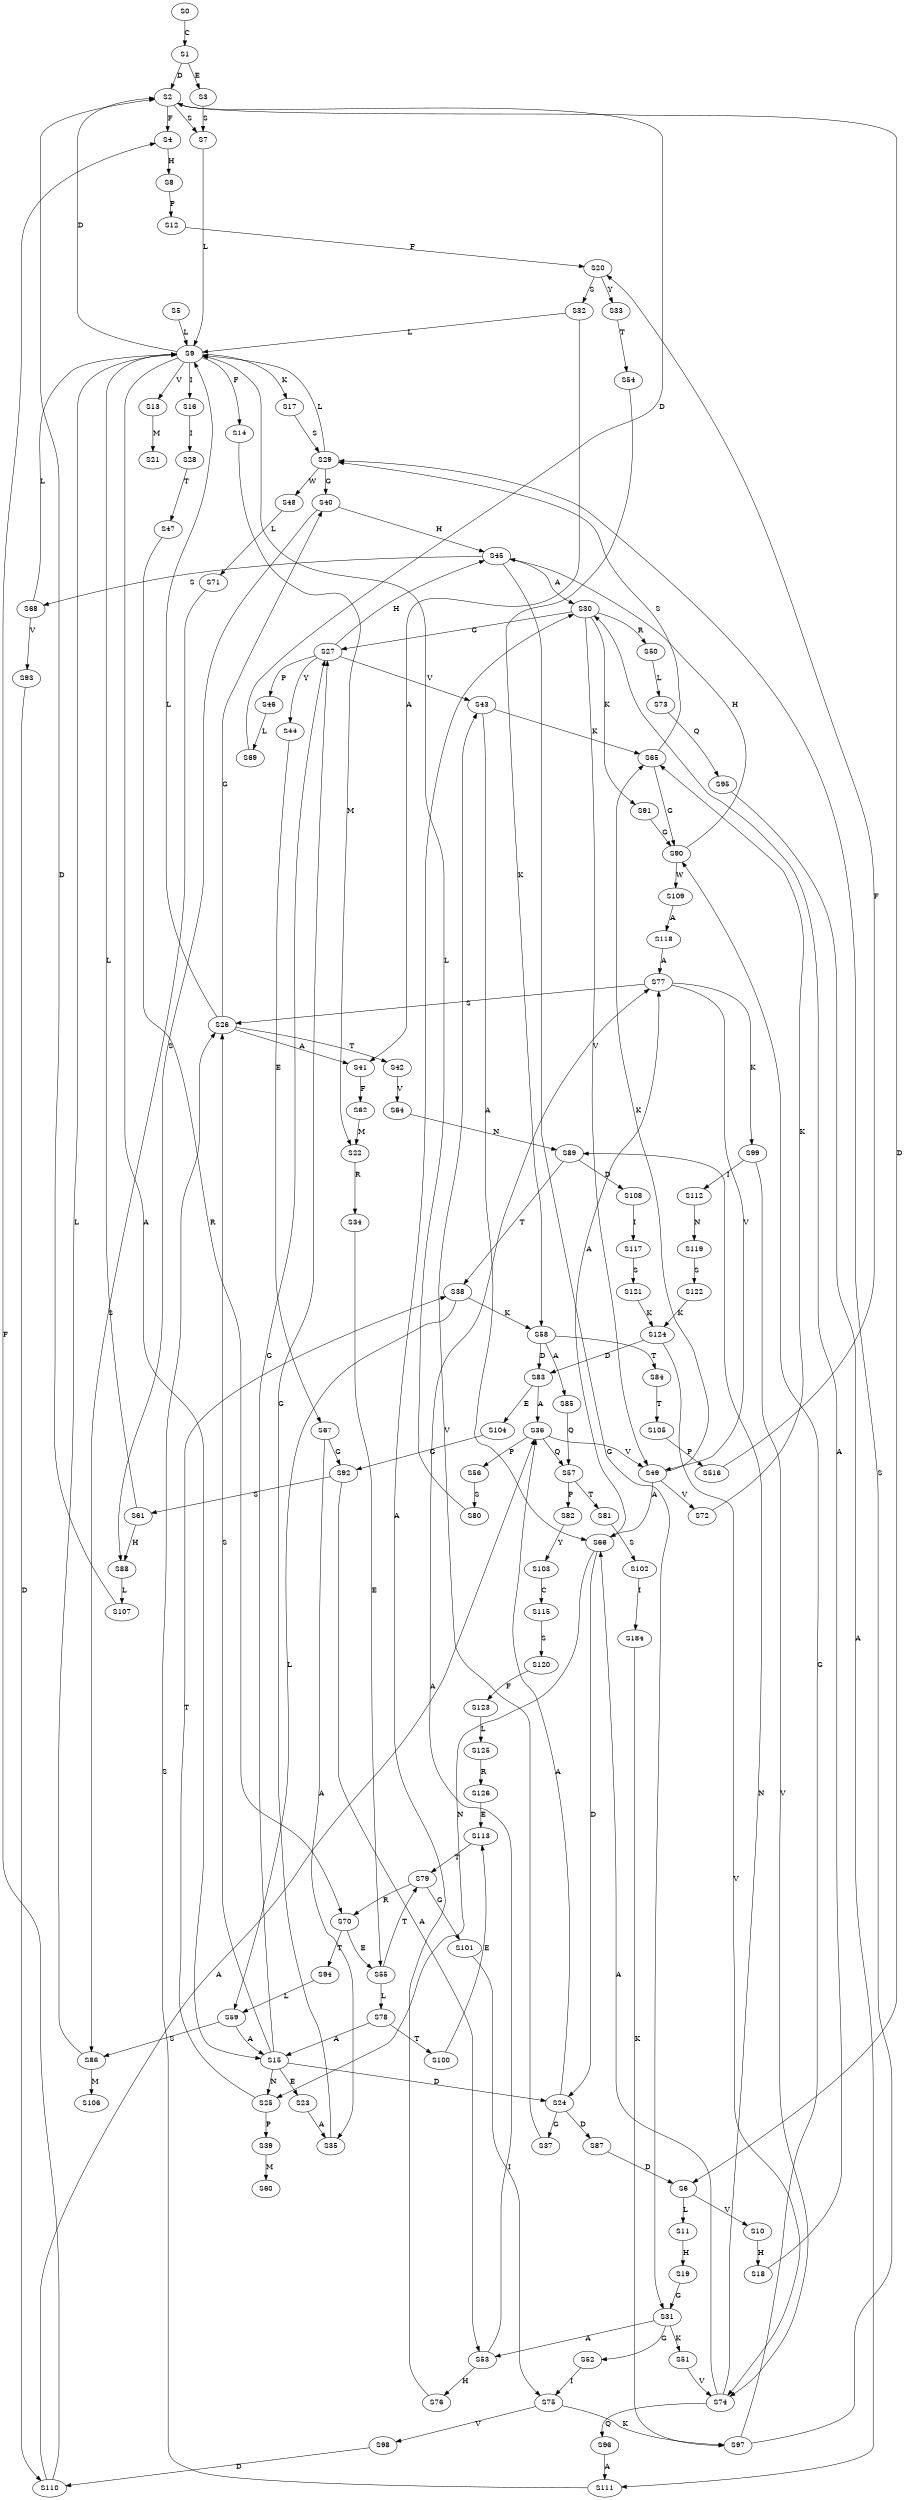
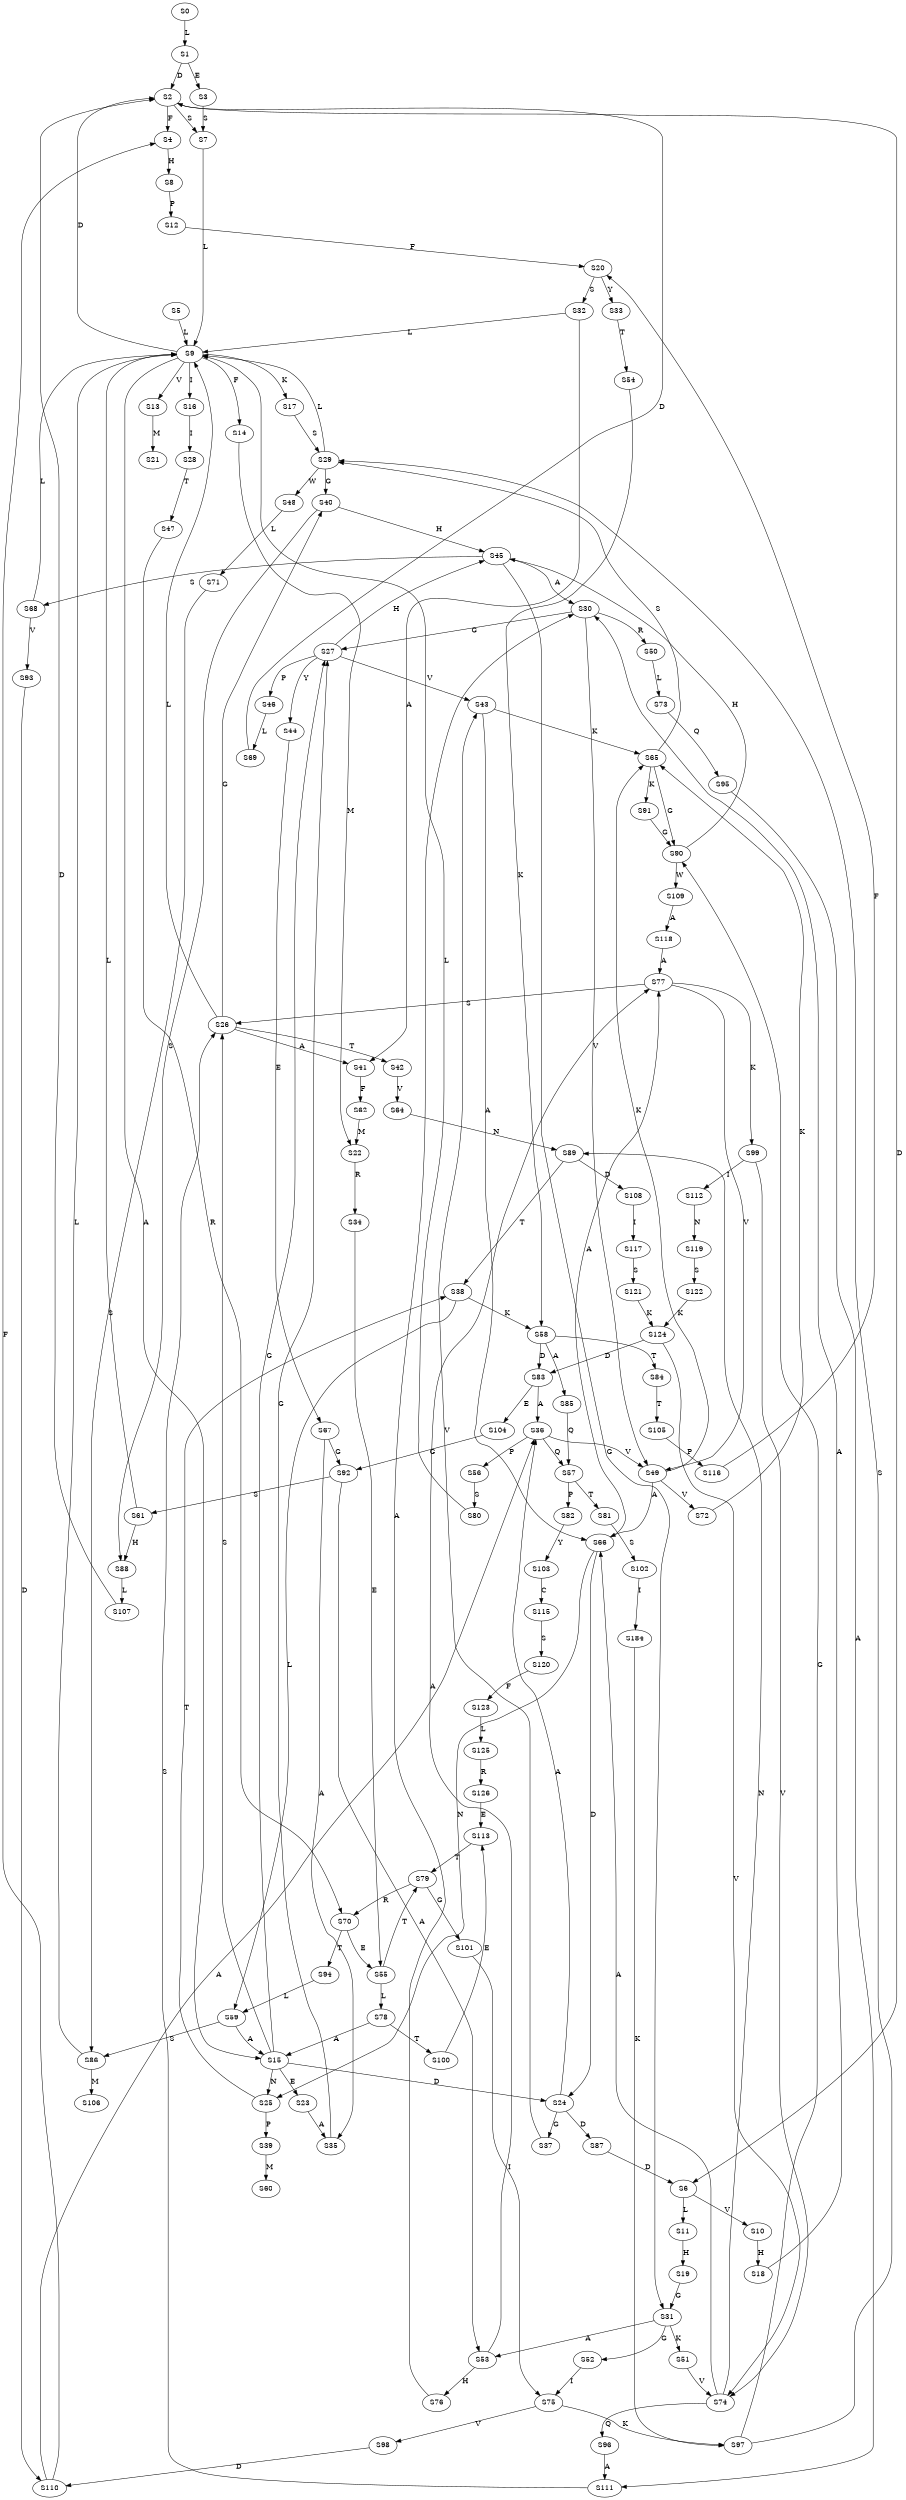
(187, 33) -> (187, 33)
(604, 713) -> (649, 782)
(712, 1474) -> (712, 1474)
